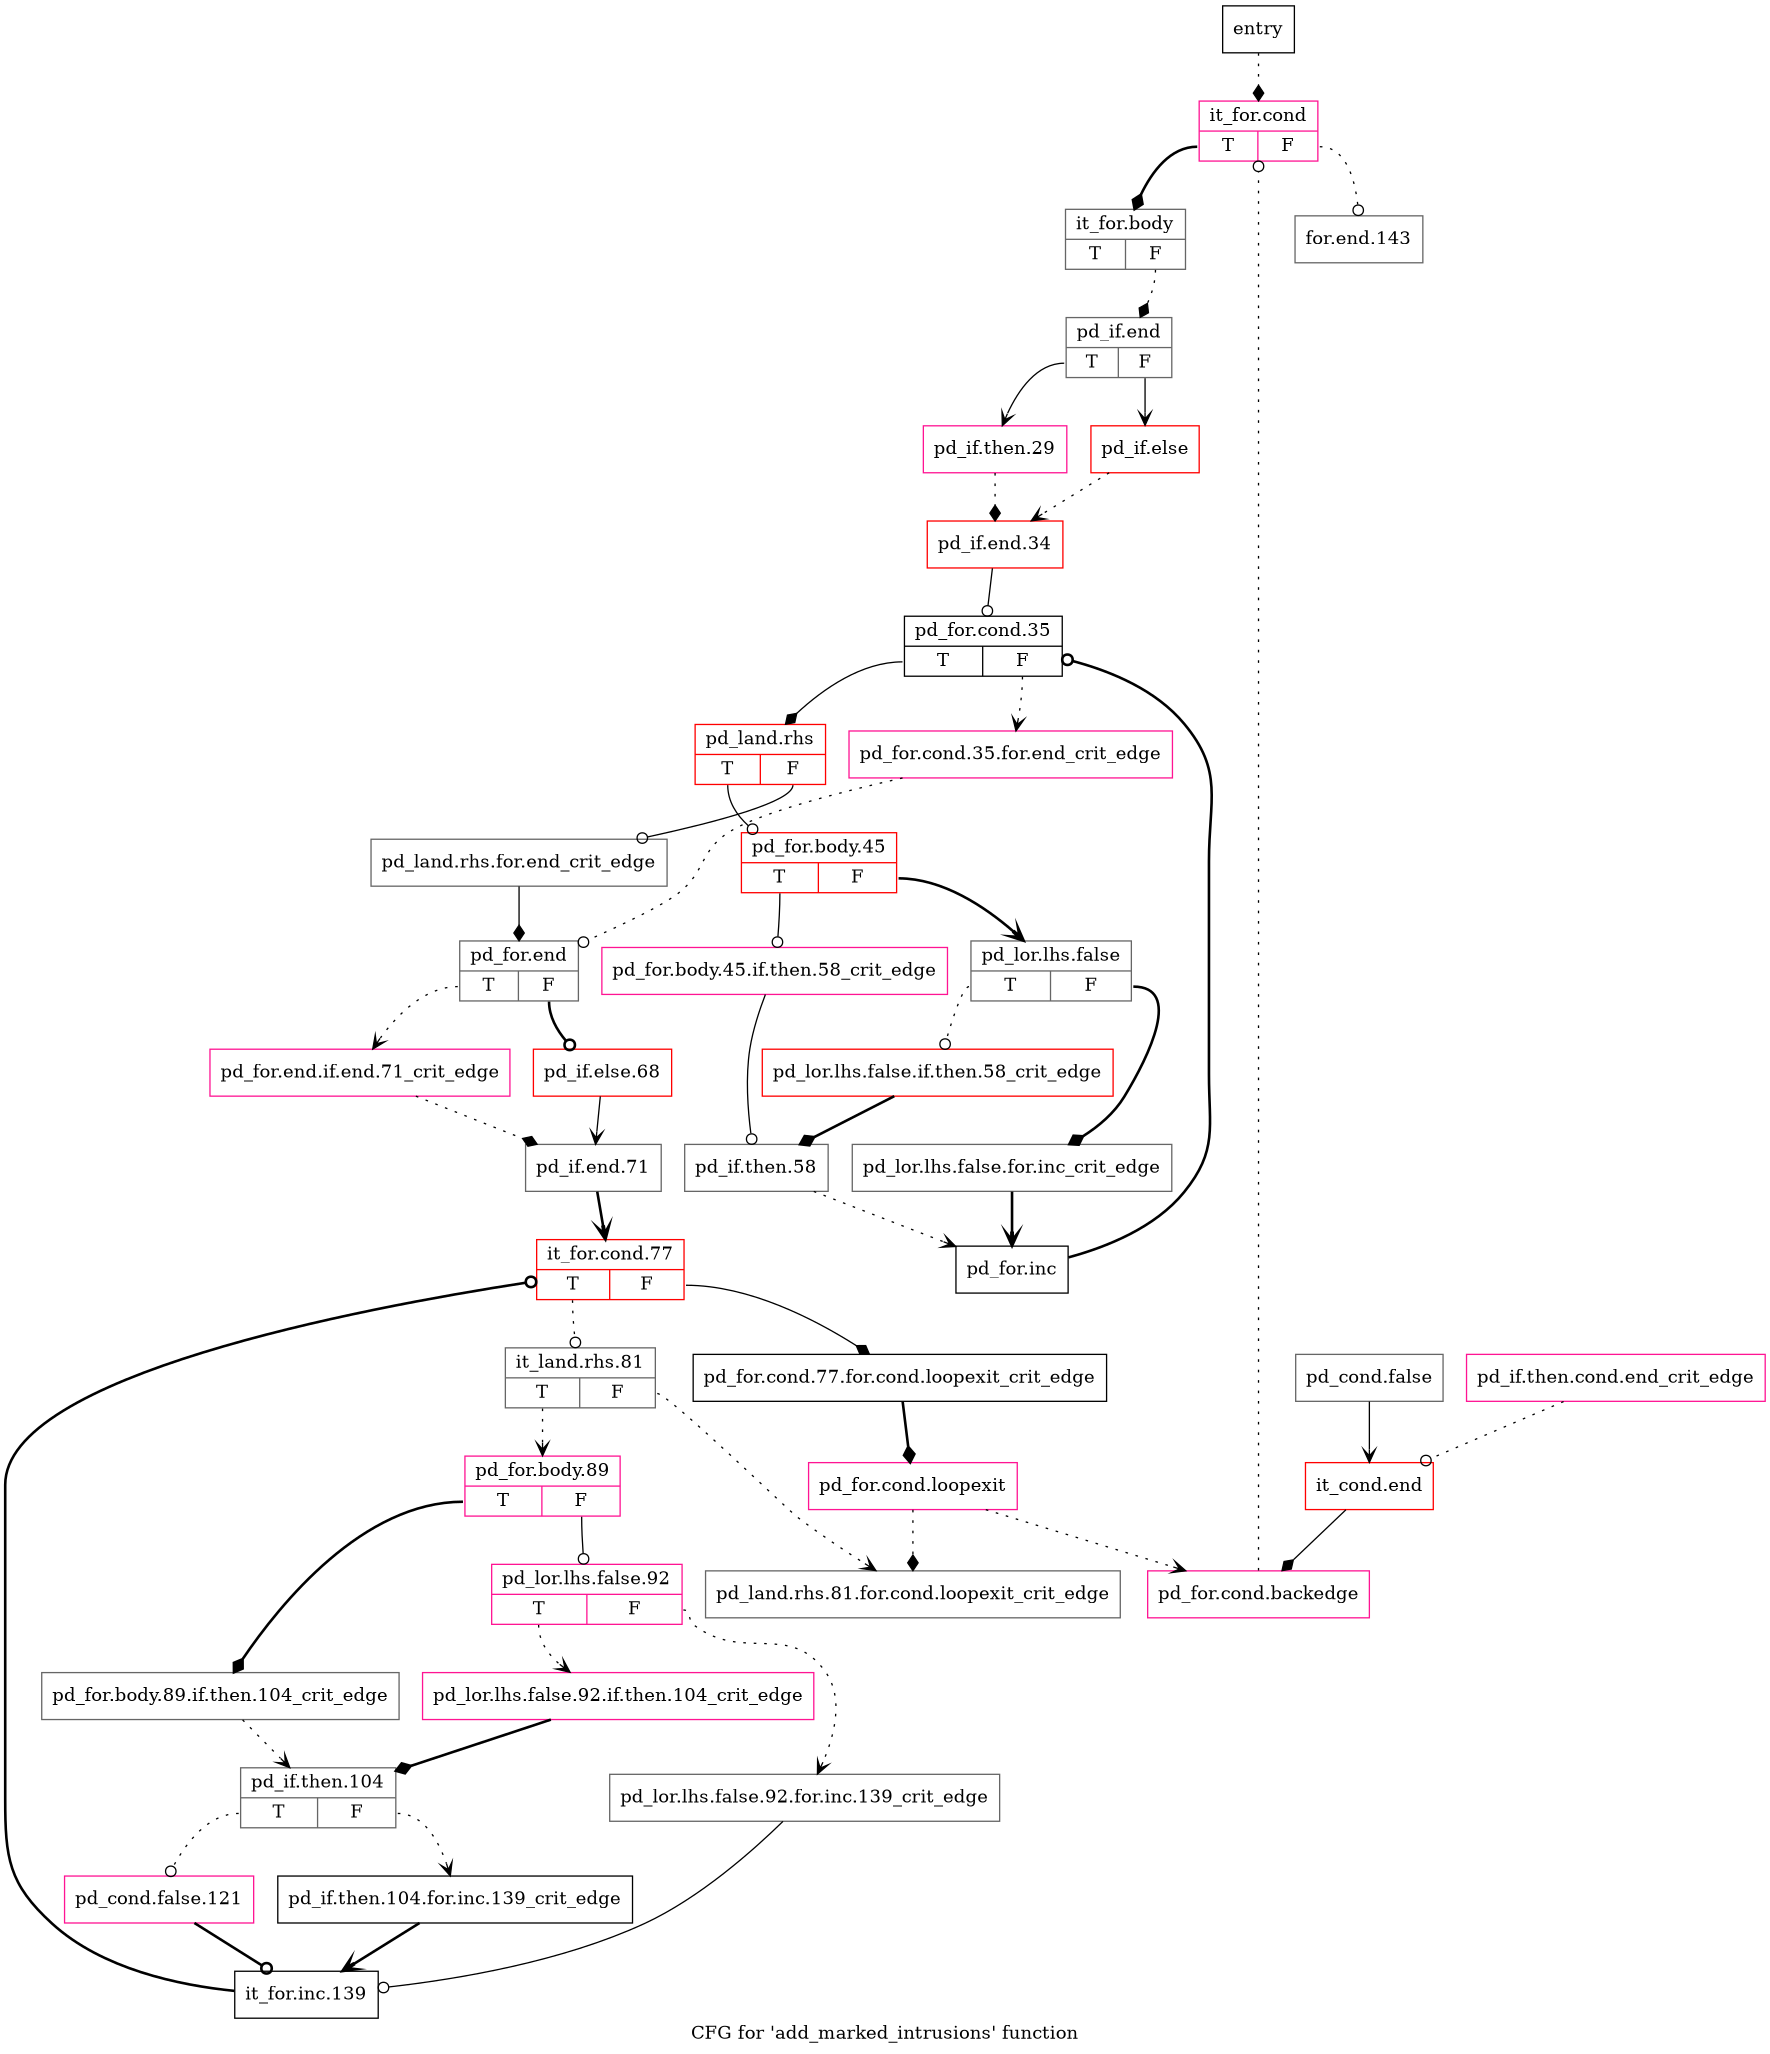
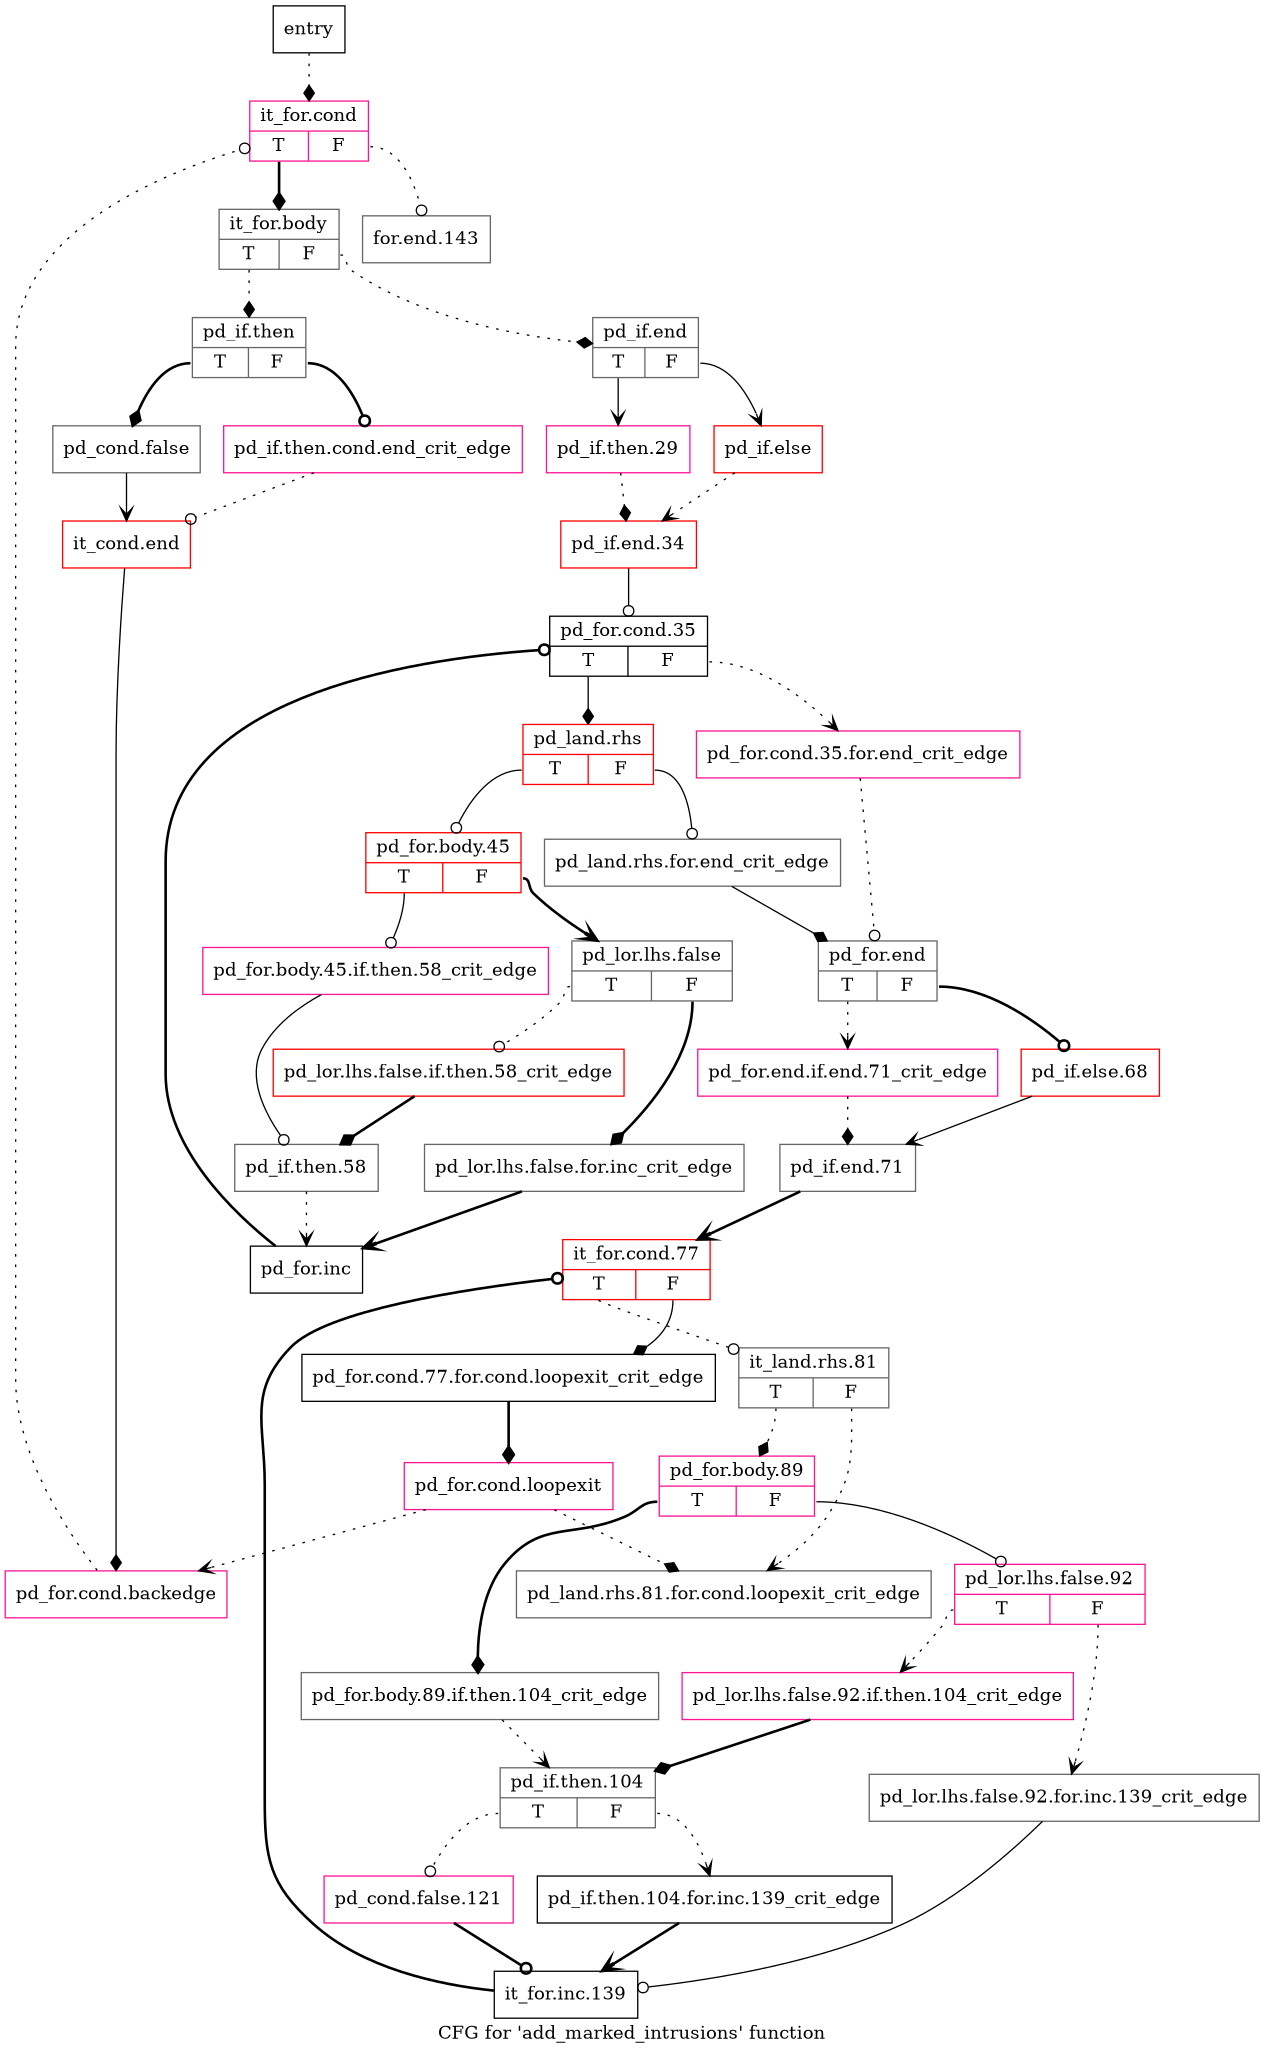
none -> (249, 348)
(543, 1425) -> (774, 1426)
